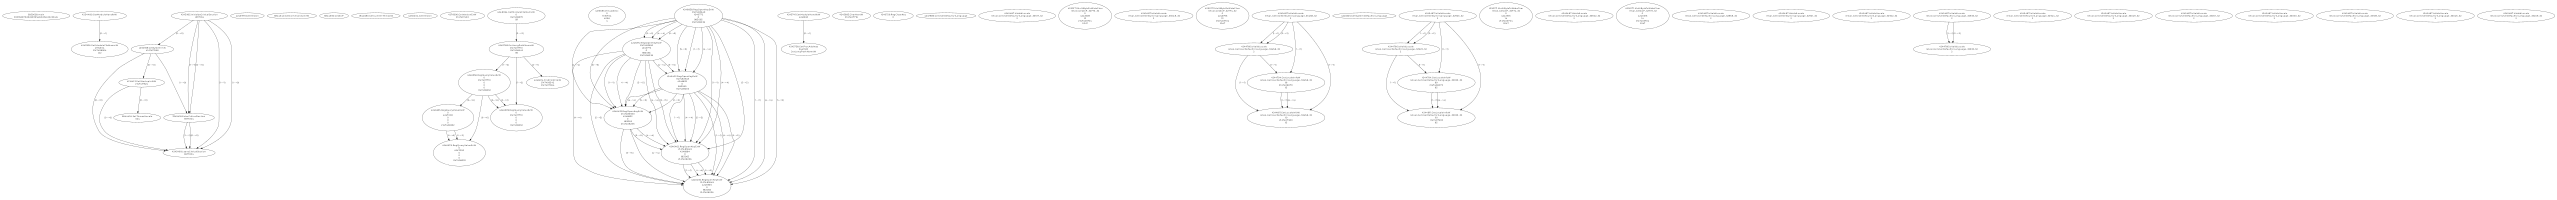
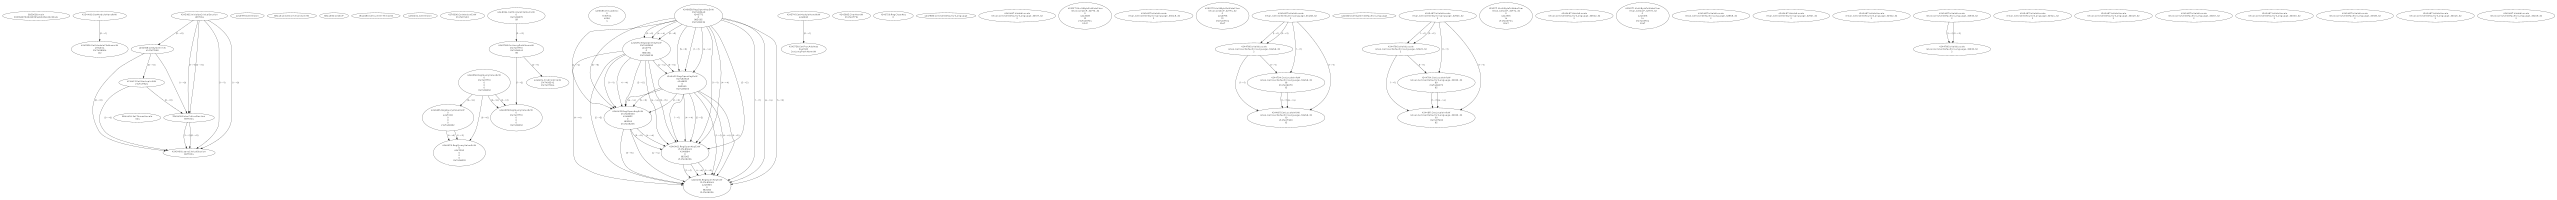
(503, 63) -> none
(140, 99) -> (163, 100)
